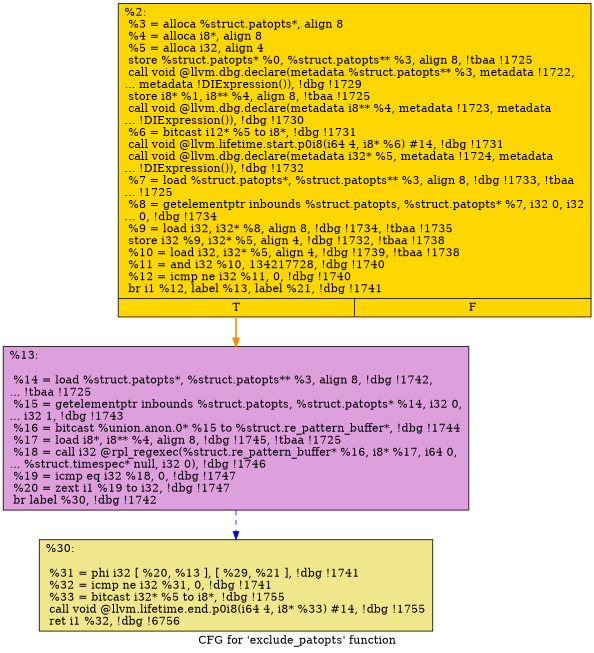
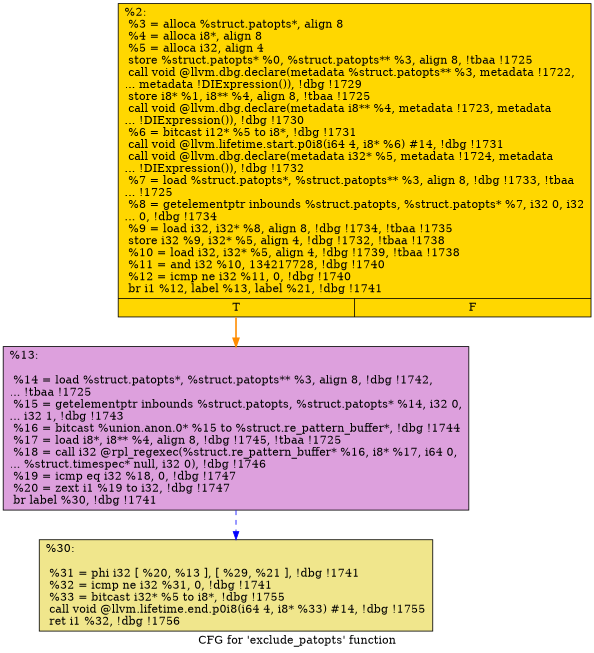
(83, 500) -> (83, 500)
(113, 621) -> (113, 621)
